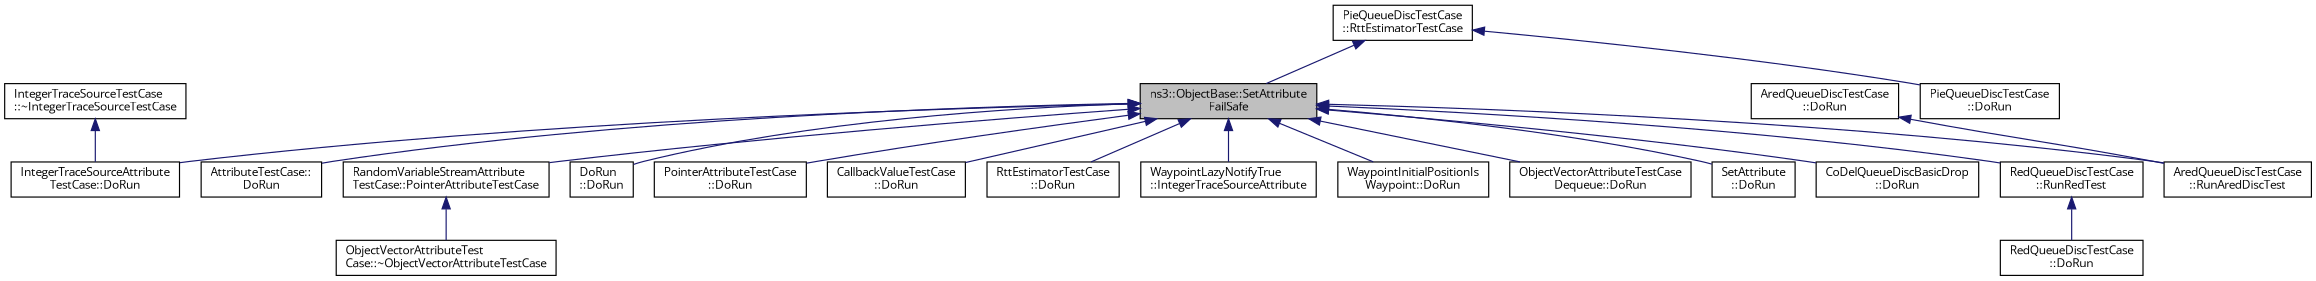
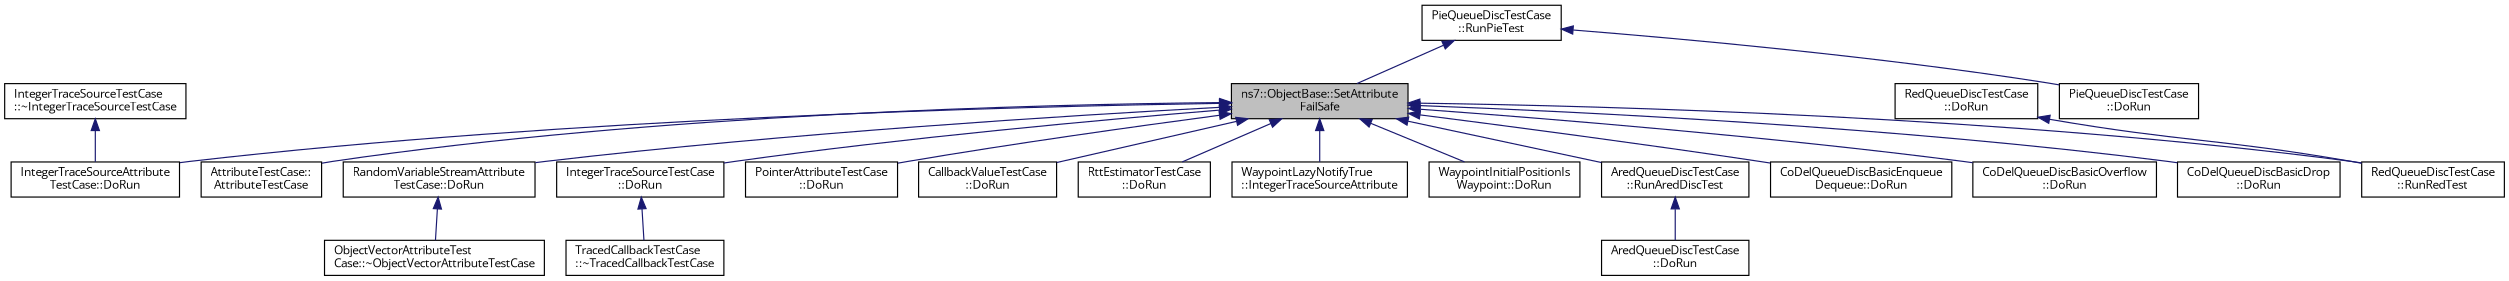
(1403, 23) -> (1492, 23)
(1229, 101) -> (1320, 101)
(2025, 139) -> (1675, 225)
(261, 180) -> (261, 180)
(446, 180) -> (439, 180)
(602, 180) -> (640, 180)
(1600, 180) -> (1861, 180)
(1754, 180) -> (2065, 180)
(2072, 225) -> (2205, 141)
none -> (645, 258)
